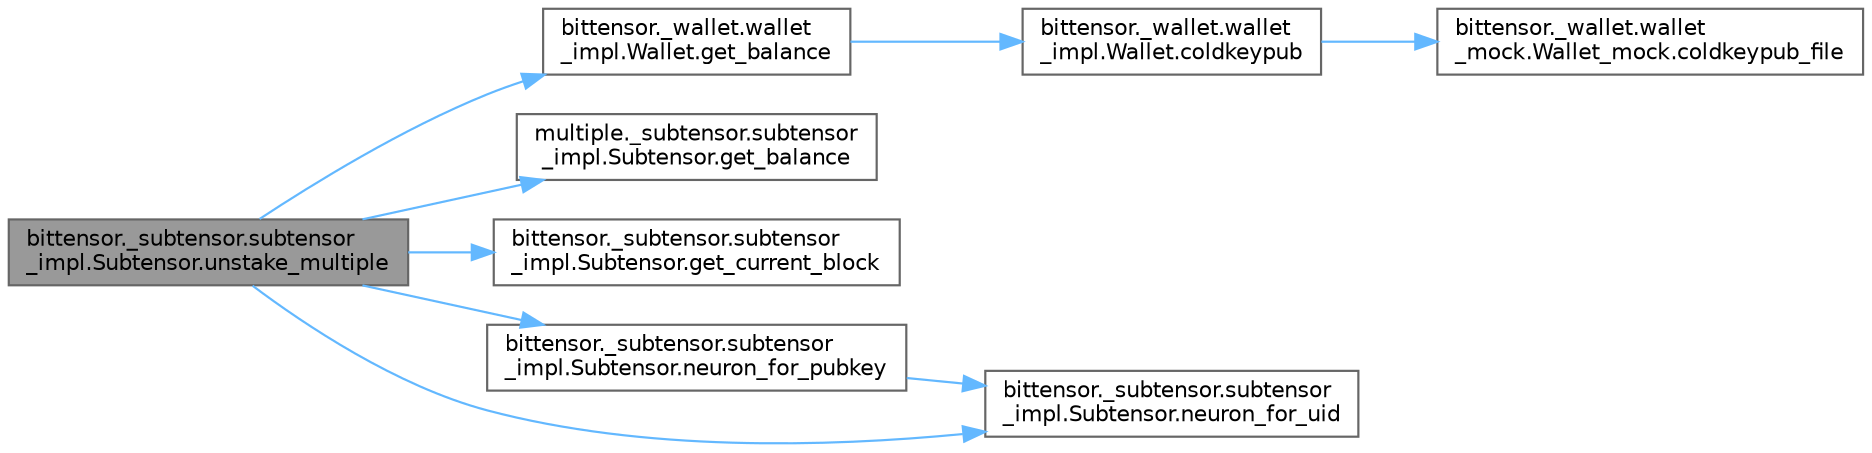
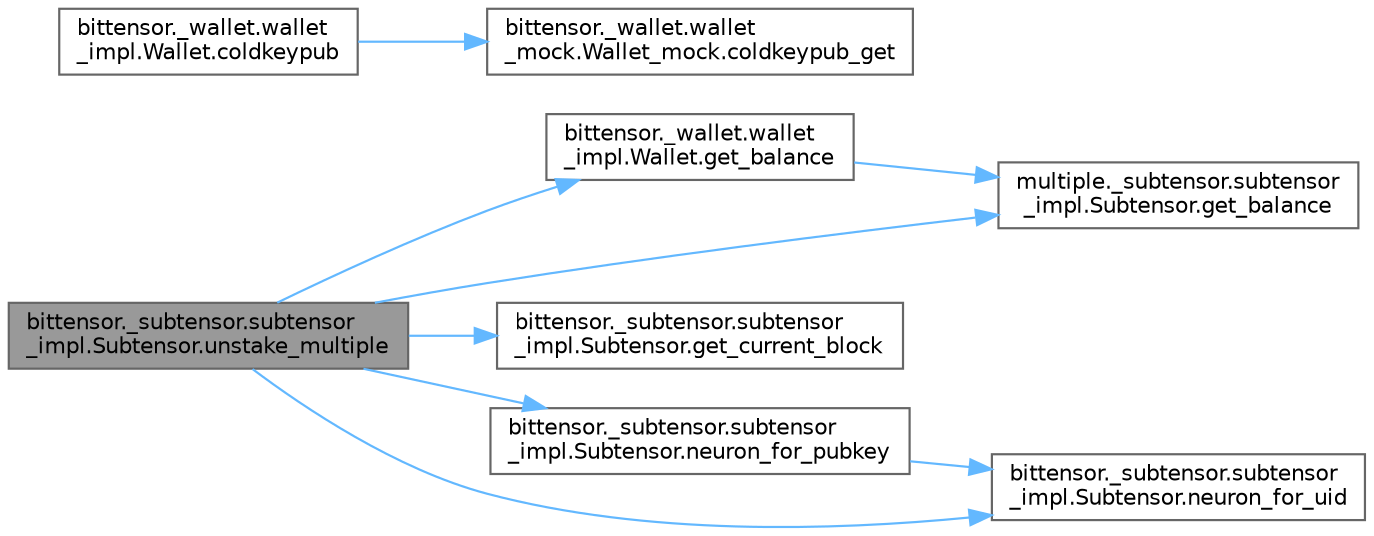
(925, 42) -> (915, 169)
(1650, 42) -> (700, 42)
